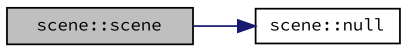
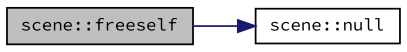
(100, 26) -> (100, 26)
